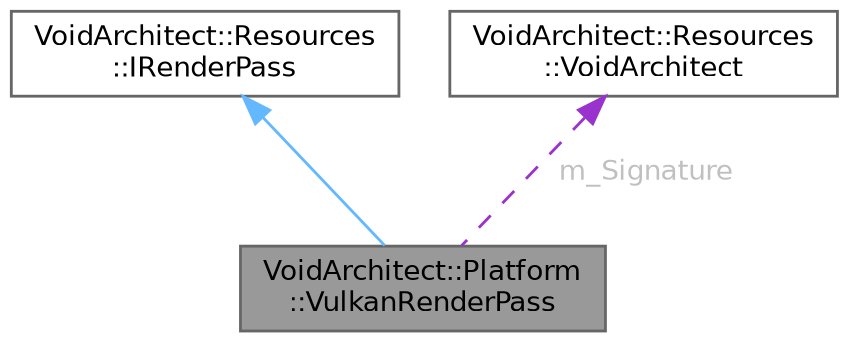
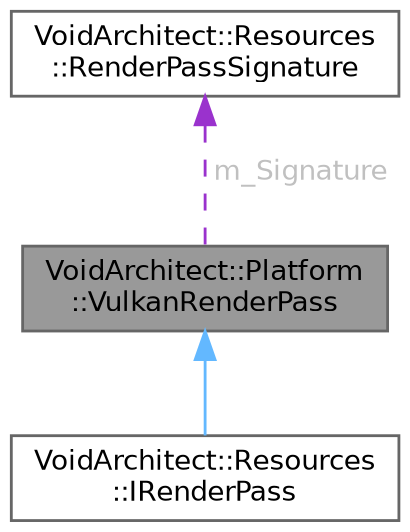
(644, 54) -> (205, 54)
(324, 182) -> (205, 398)
